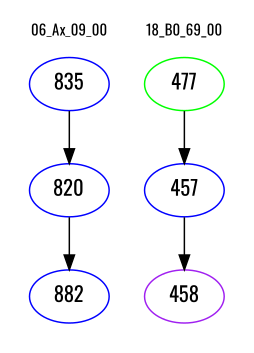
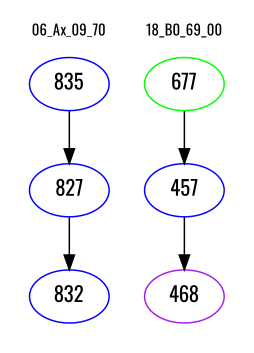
(69, 32) -> (69, 32)
(184, 84) -> (184, 84)
(69, 190) -> (69, 190)
(69, 296) -> (69, 296)
(184, 296) -> (184, 296)
